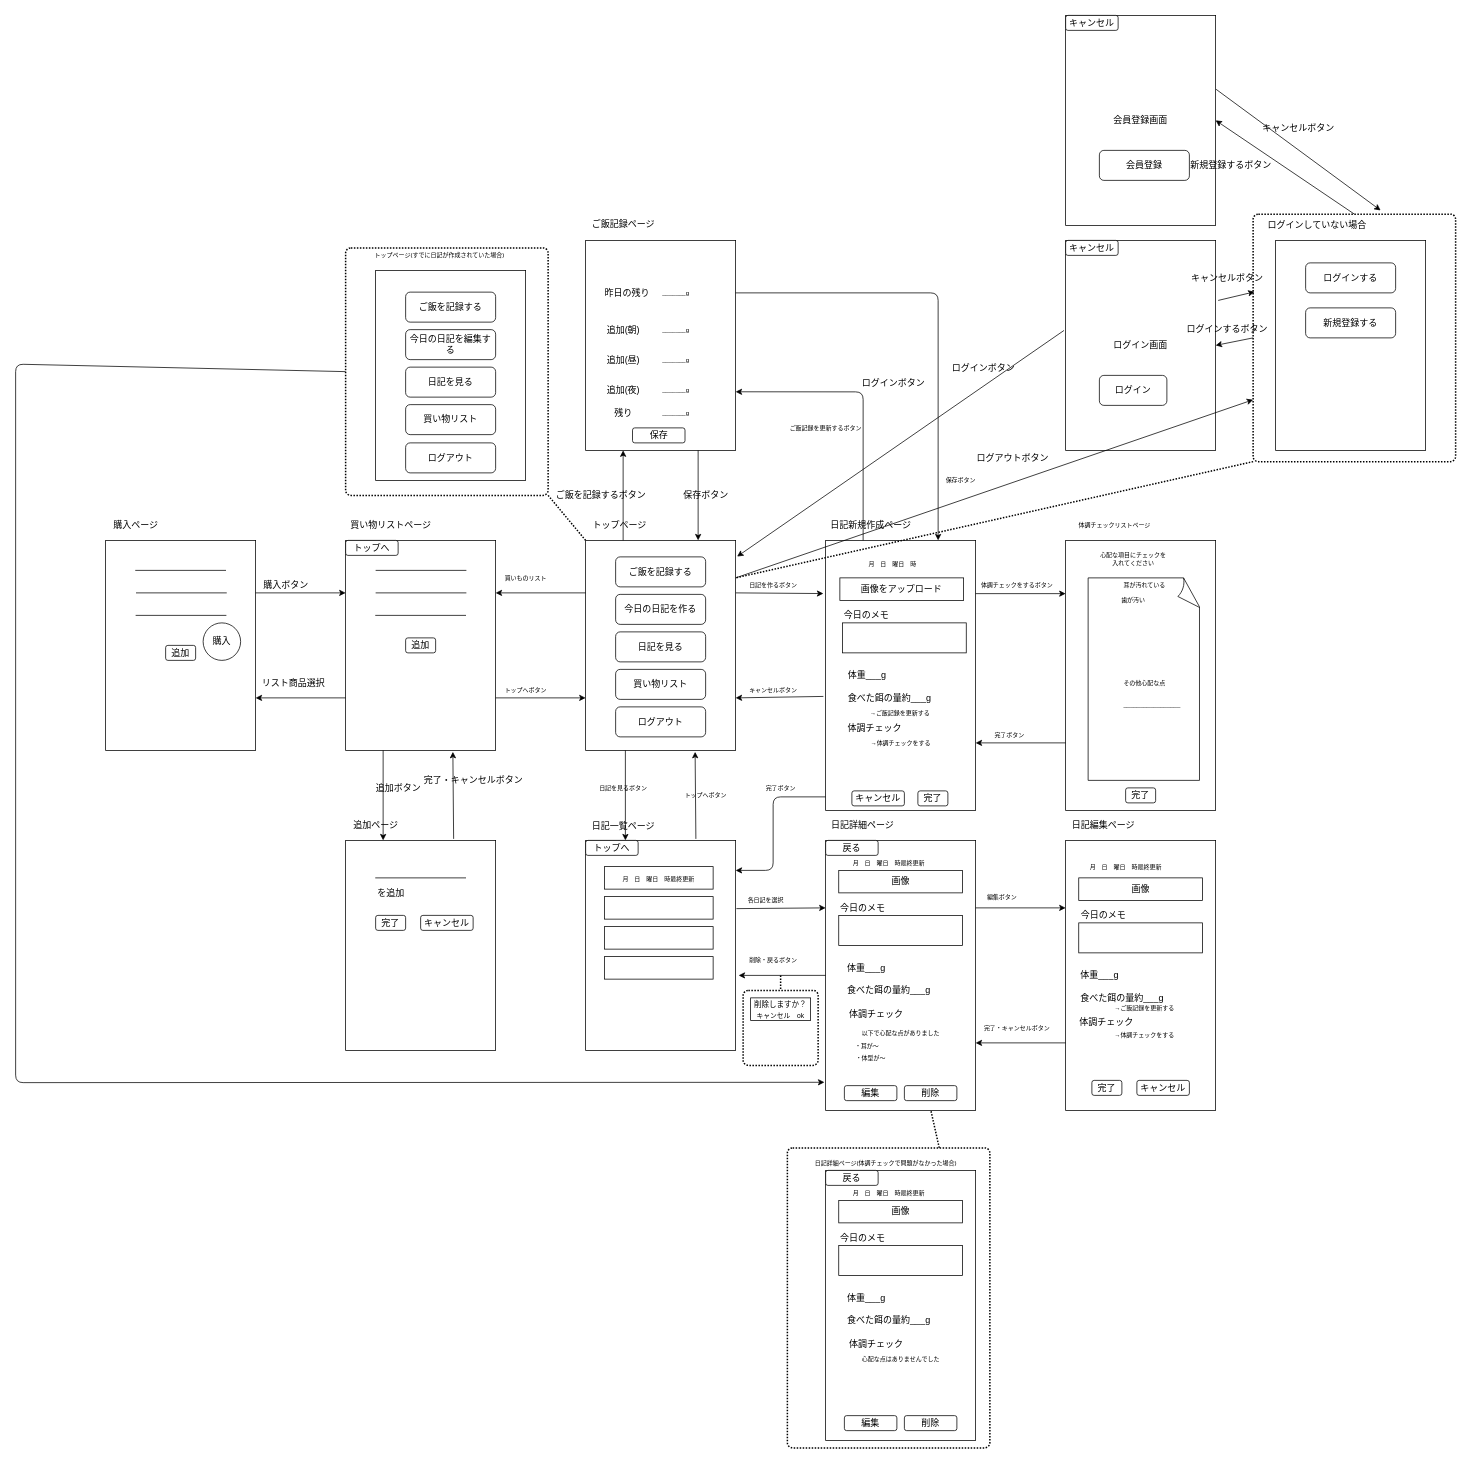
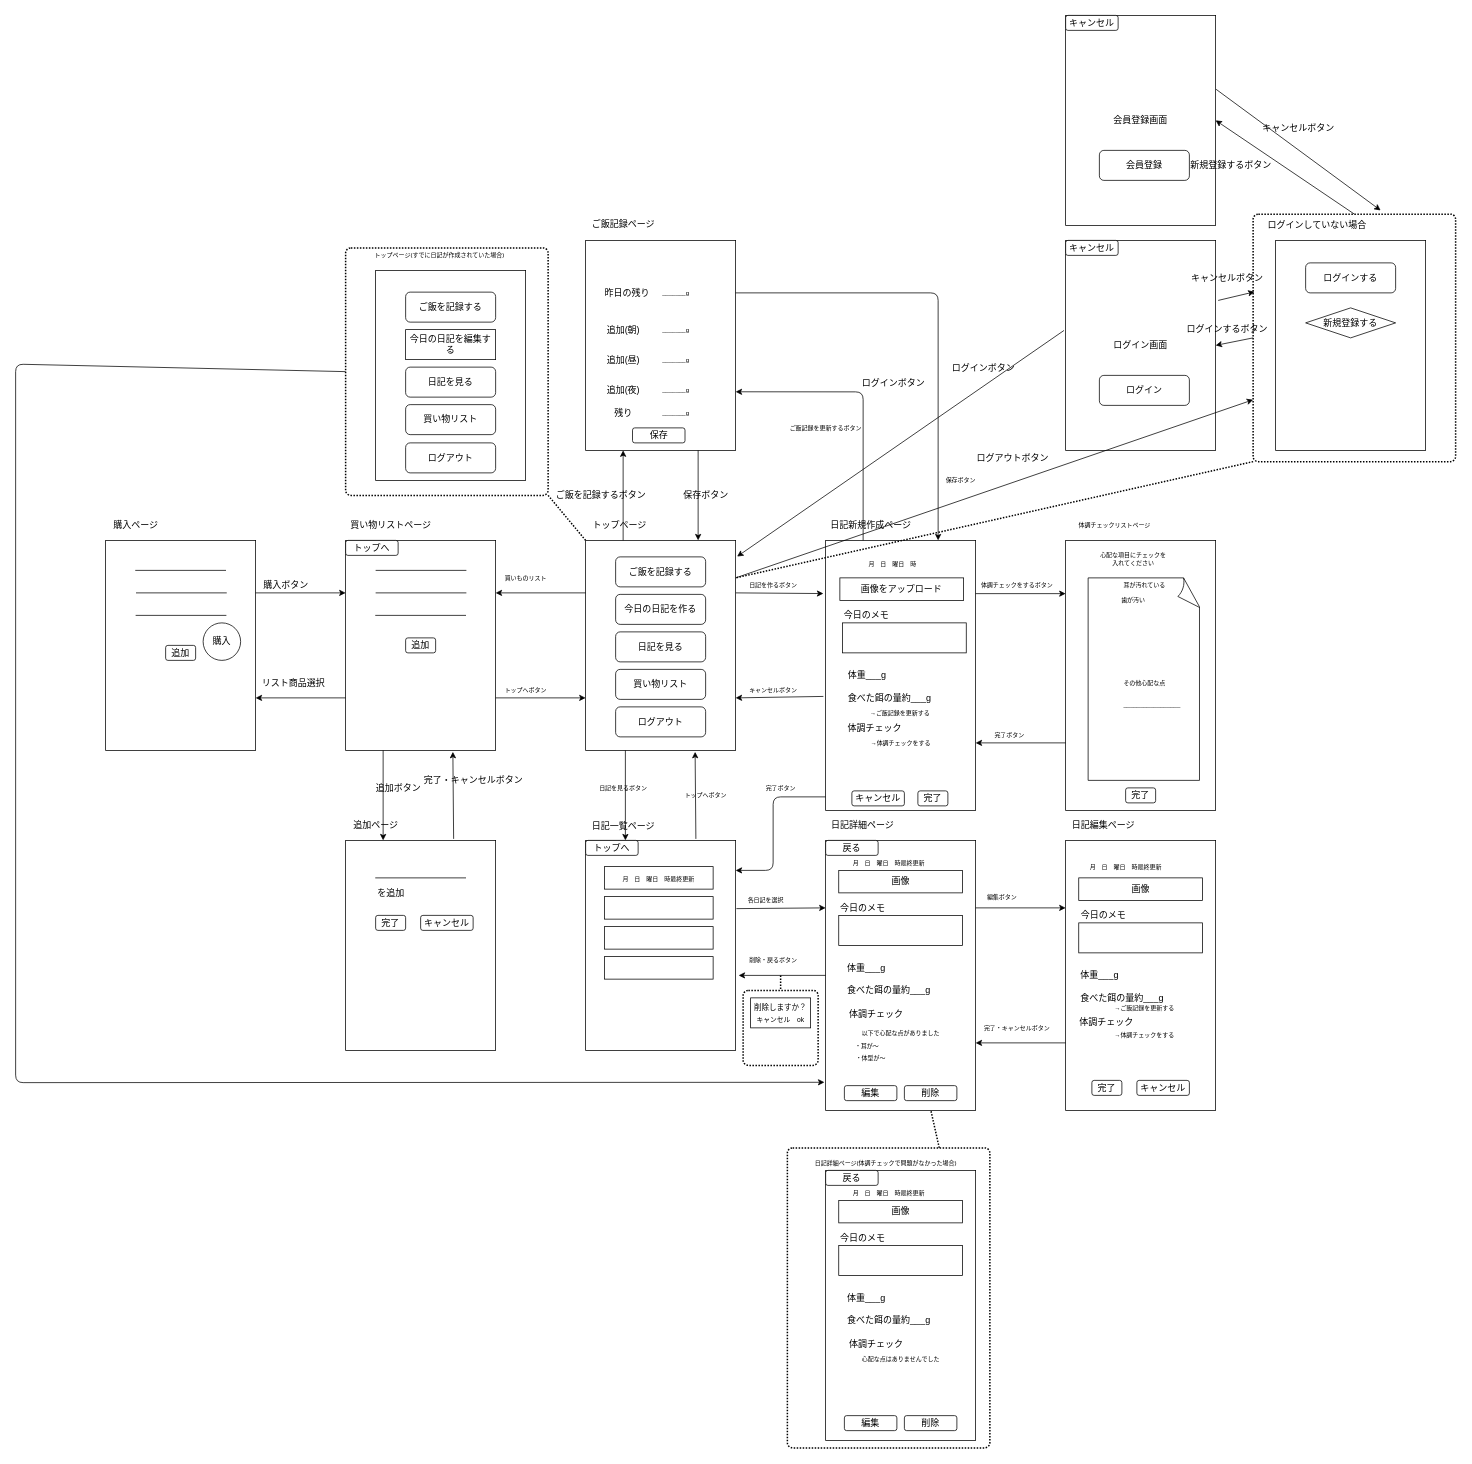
(1350, 323) -> (1350, 323)
(450, 345) -> (450, 345)
(1133, 390) -> (1144, 390)
(780, 1009) -> (780, 1013)
